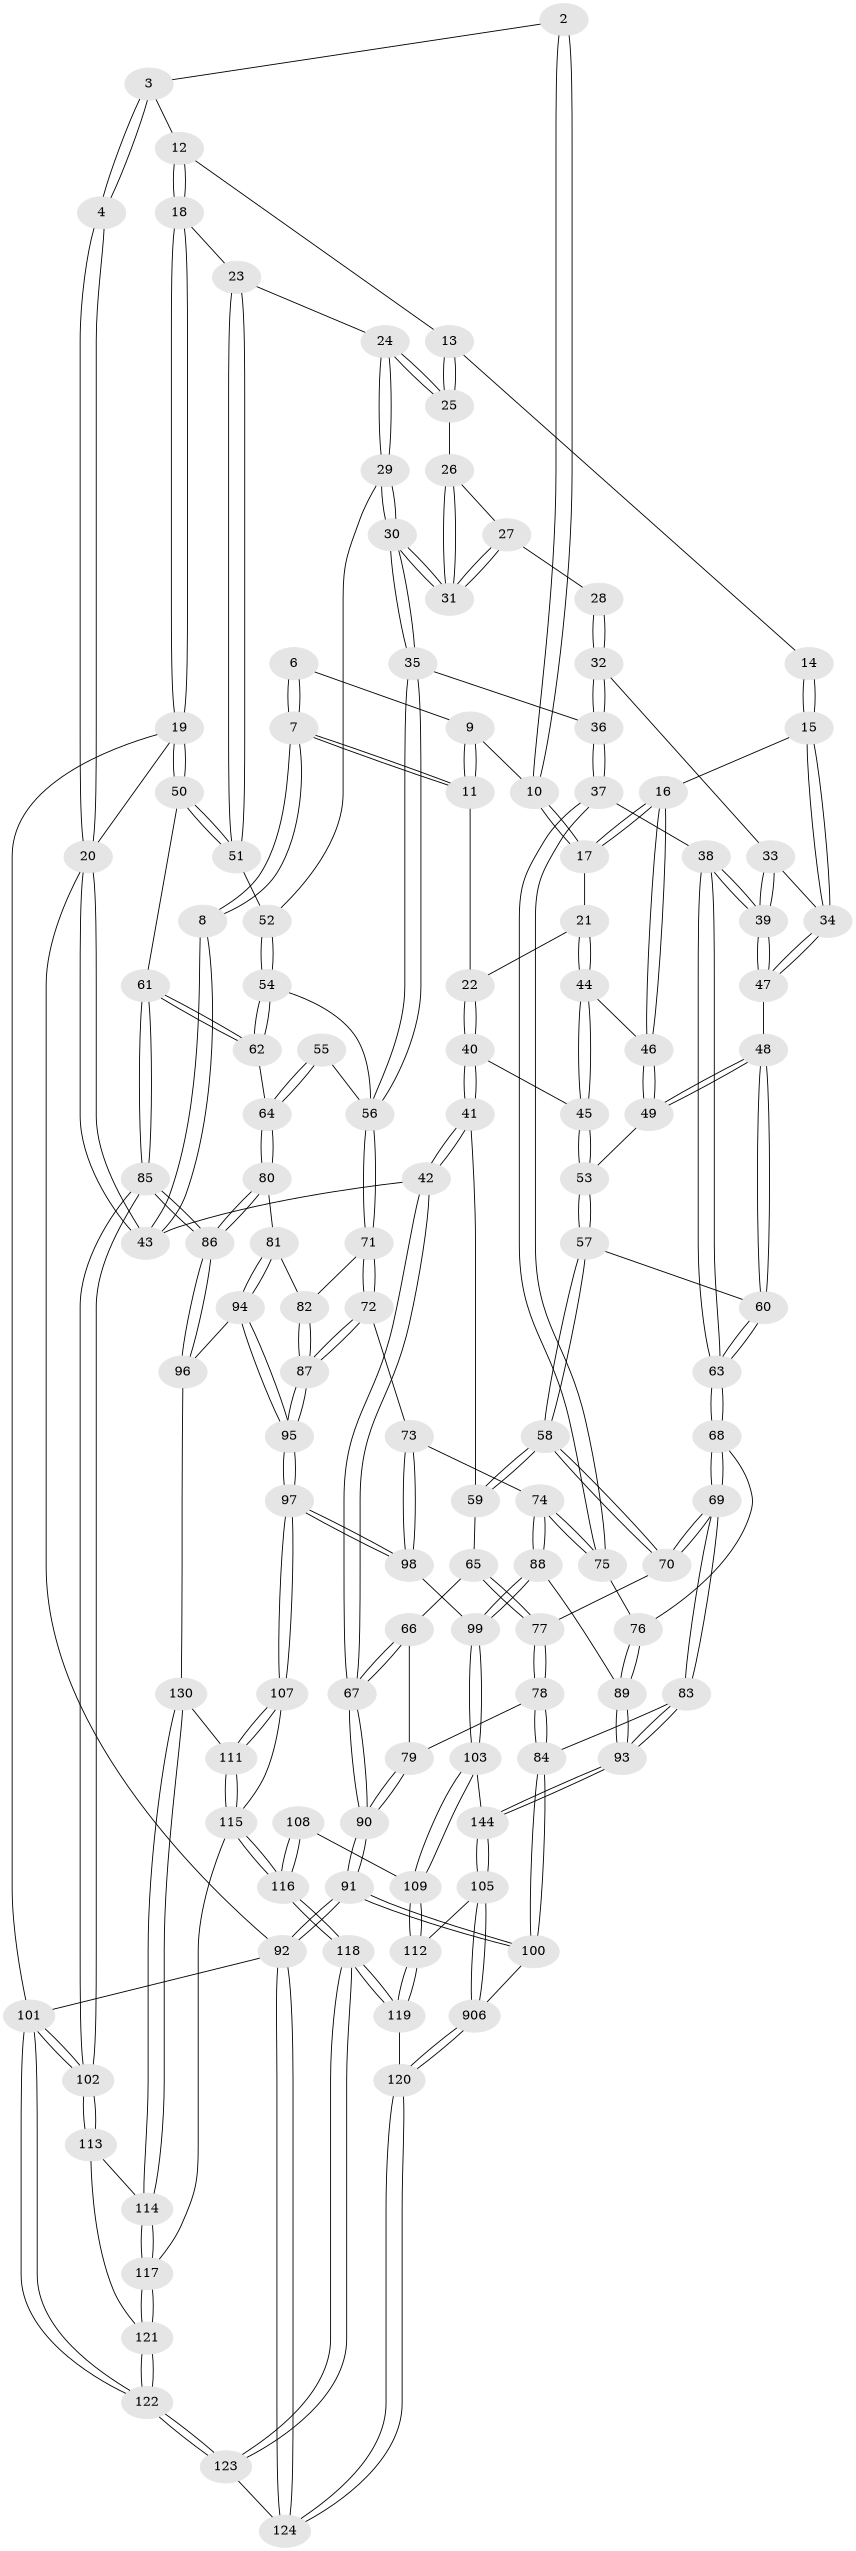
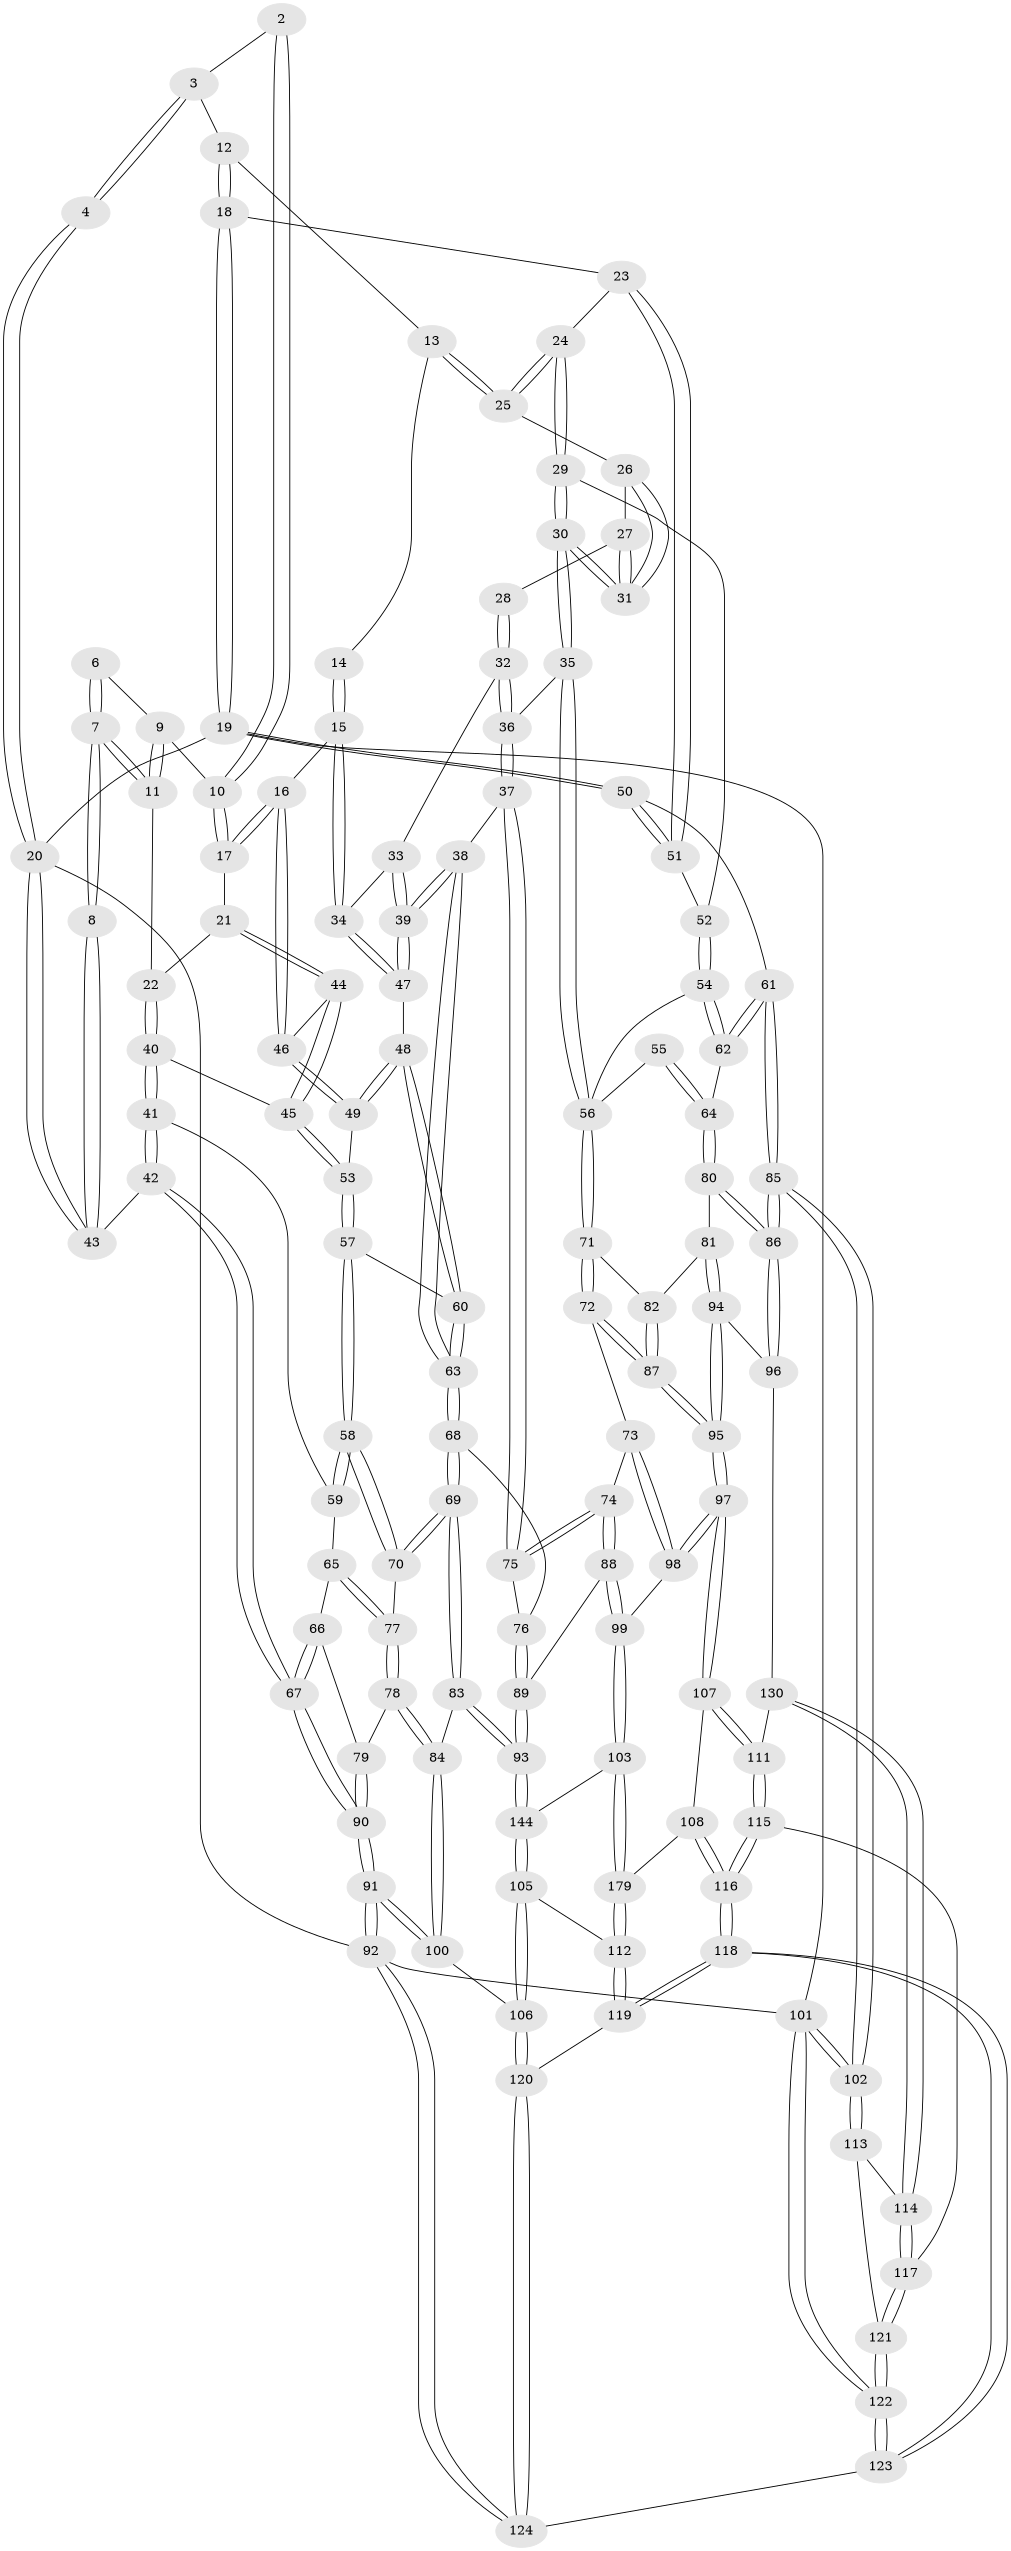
(270, 1762) -> (699, 1758)
(416, 1887) -> (620, 1887)
(475, 2016) -> (521, 2016)
